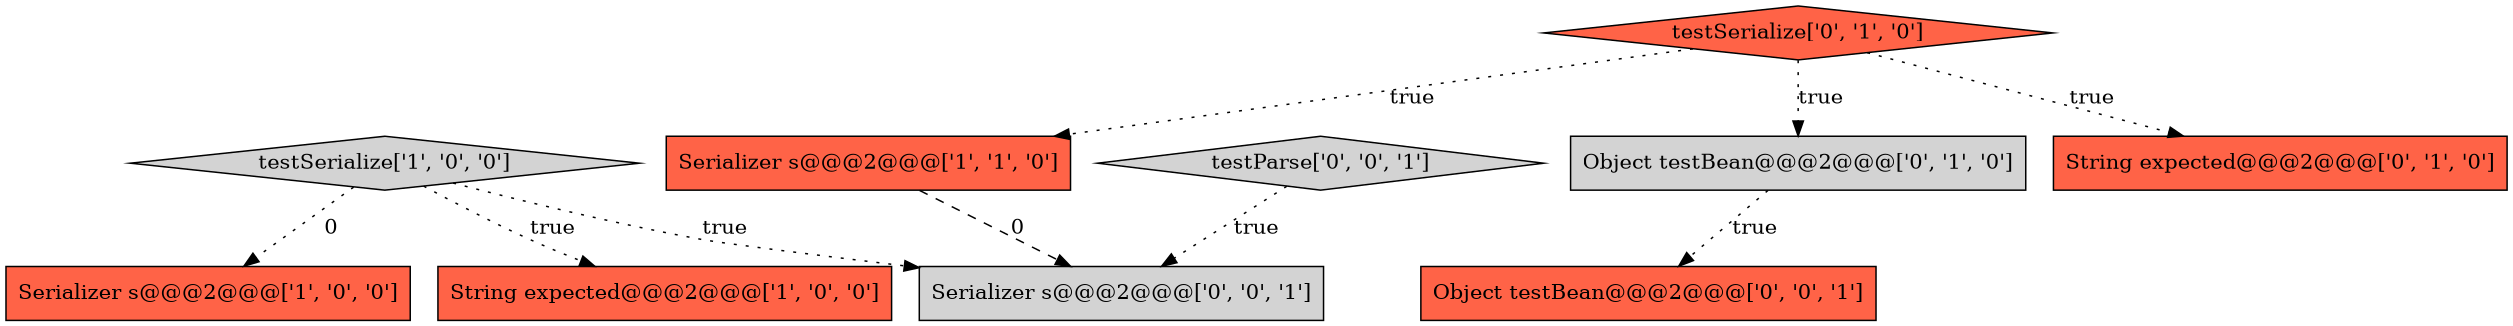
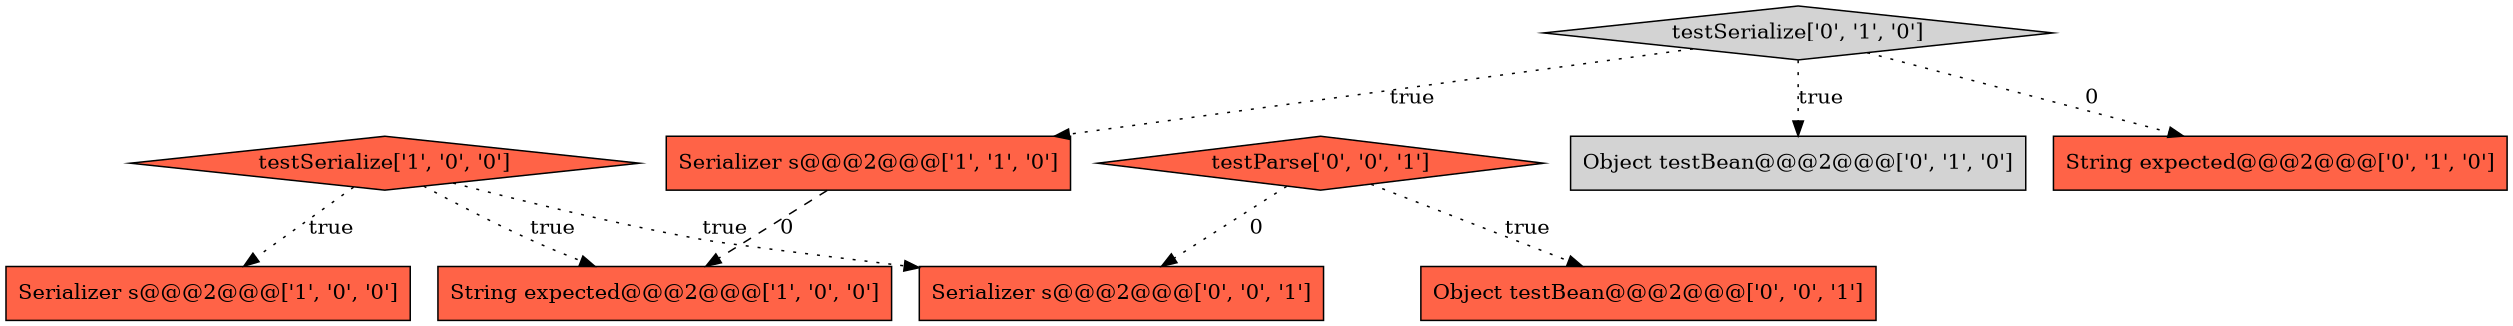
(1798, 33) -> (1798, 33)
(2092, 98) -> (2092, 98)
(385, 163) -> (385, 163)
(1321, 163) -> (1321, 163)
(1729, 223) -> (1470, 223)
(988, 225) -> (773, 224)
(332, 228) -> (332, 228)
(1257, 228) -> (1257, 228)
(1121, 293) -> (1121, 293)
